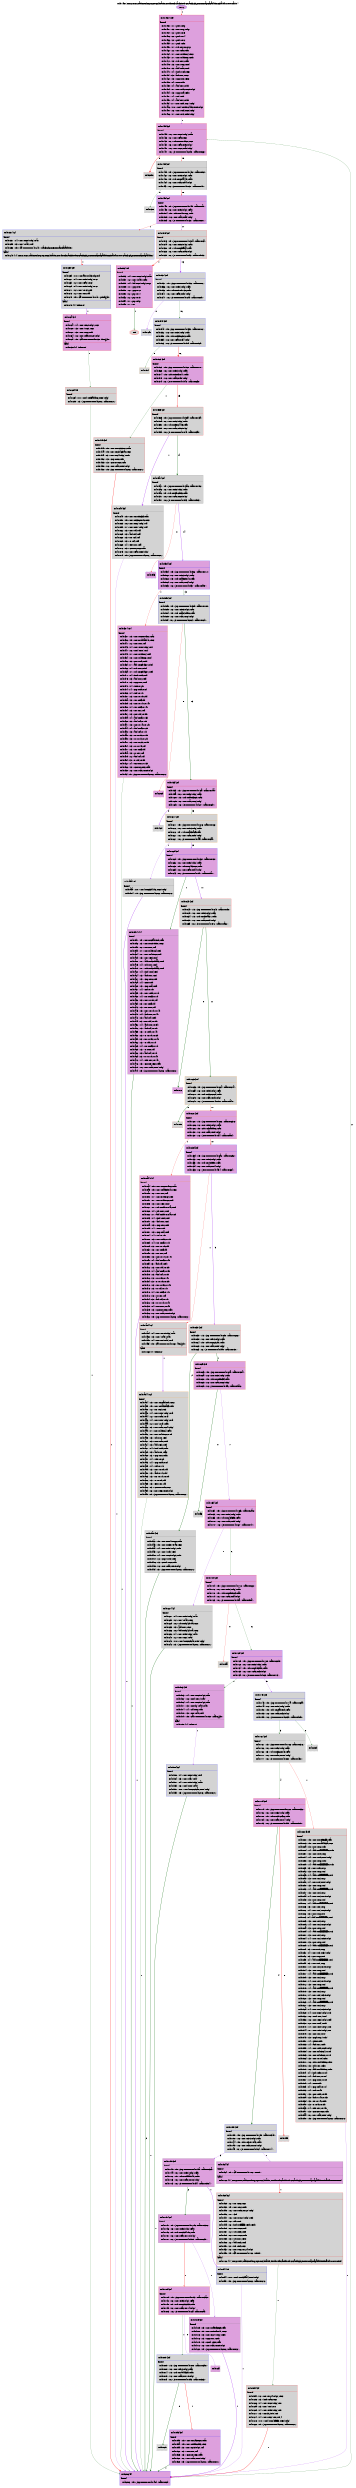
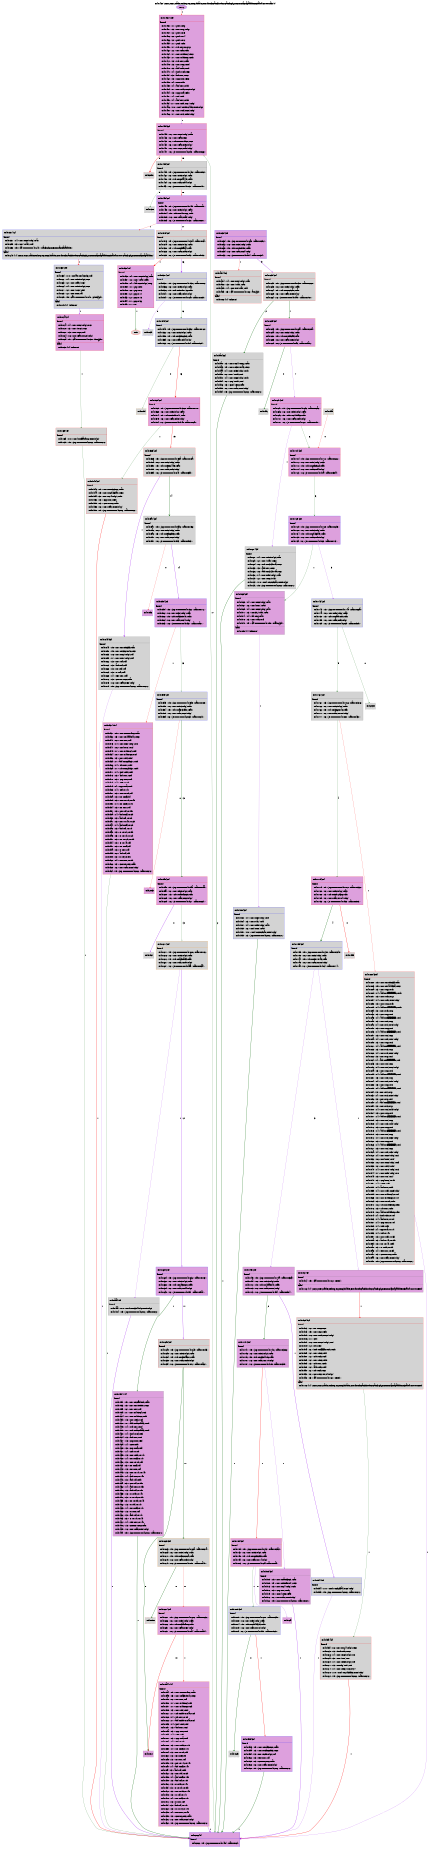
(211, 1141) -> (155, 1690)
(163, 1445) -> none
(226, 1632) -> (323, 431)
